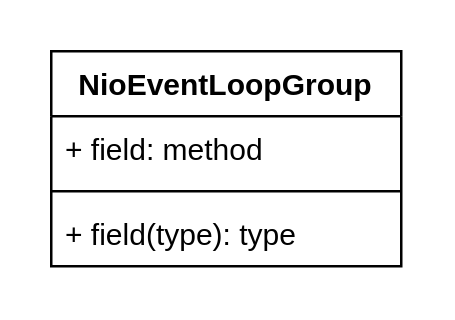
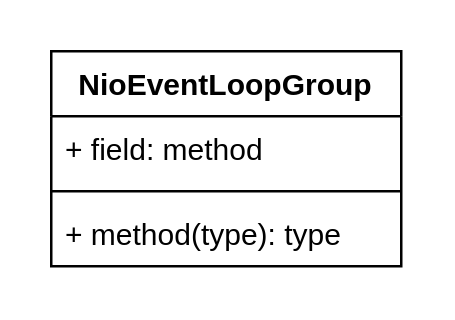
(205, 235) -> (221, 235)
